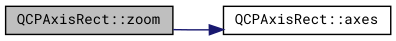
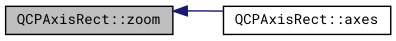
(191, 30) -> (206, 11)
